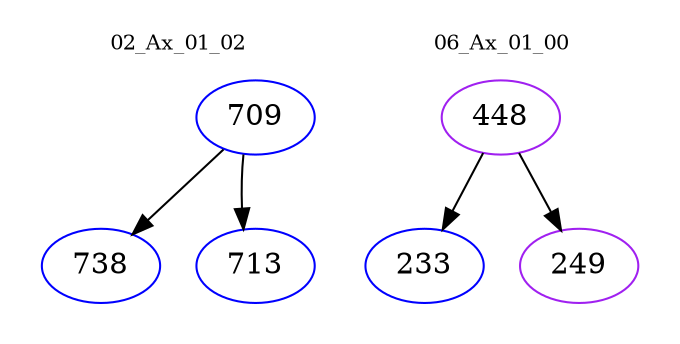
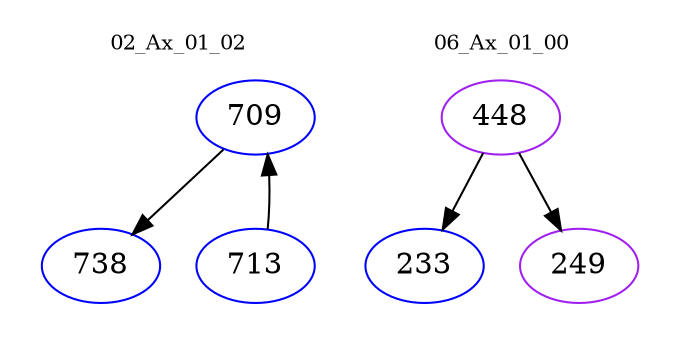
(242, 181) -> (269, 202)
